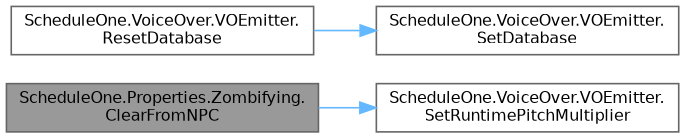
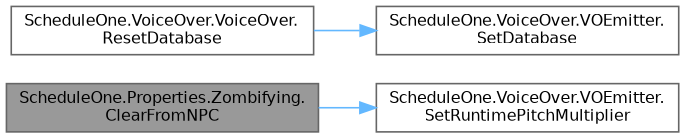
(162, 31) -> (162, 31)
